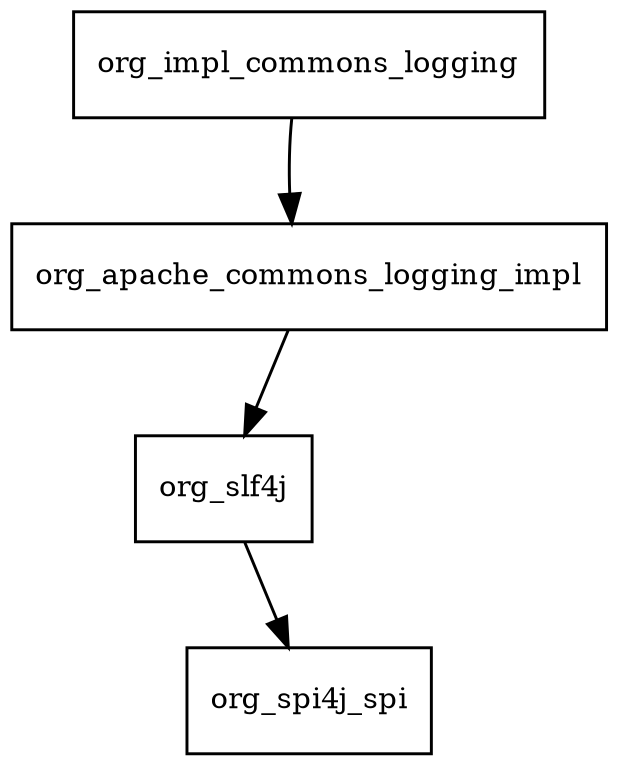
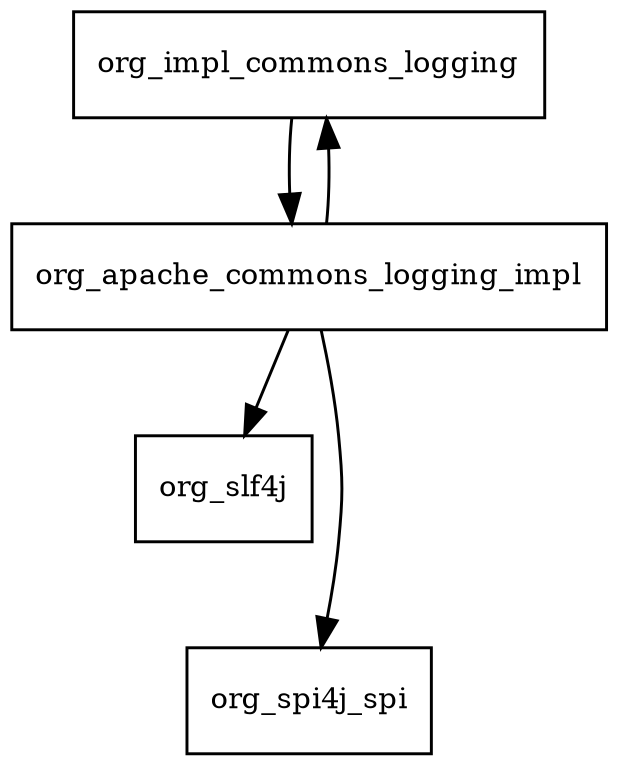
none -> (329, 186)
(261, 581) -> (342, 474)
